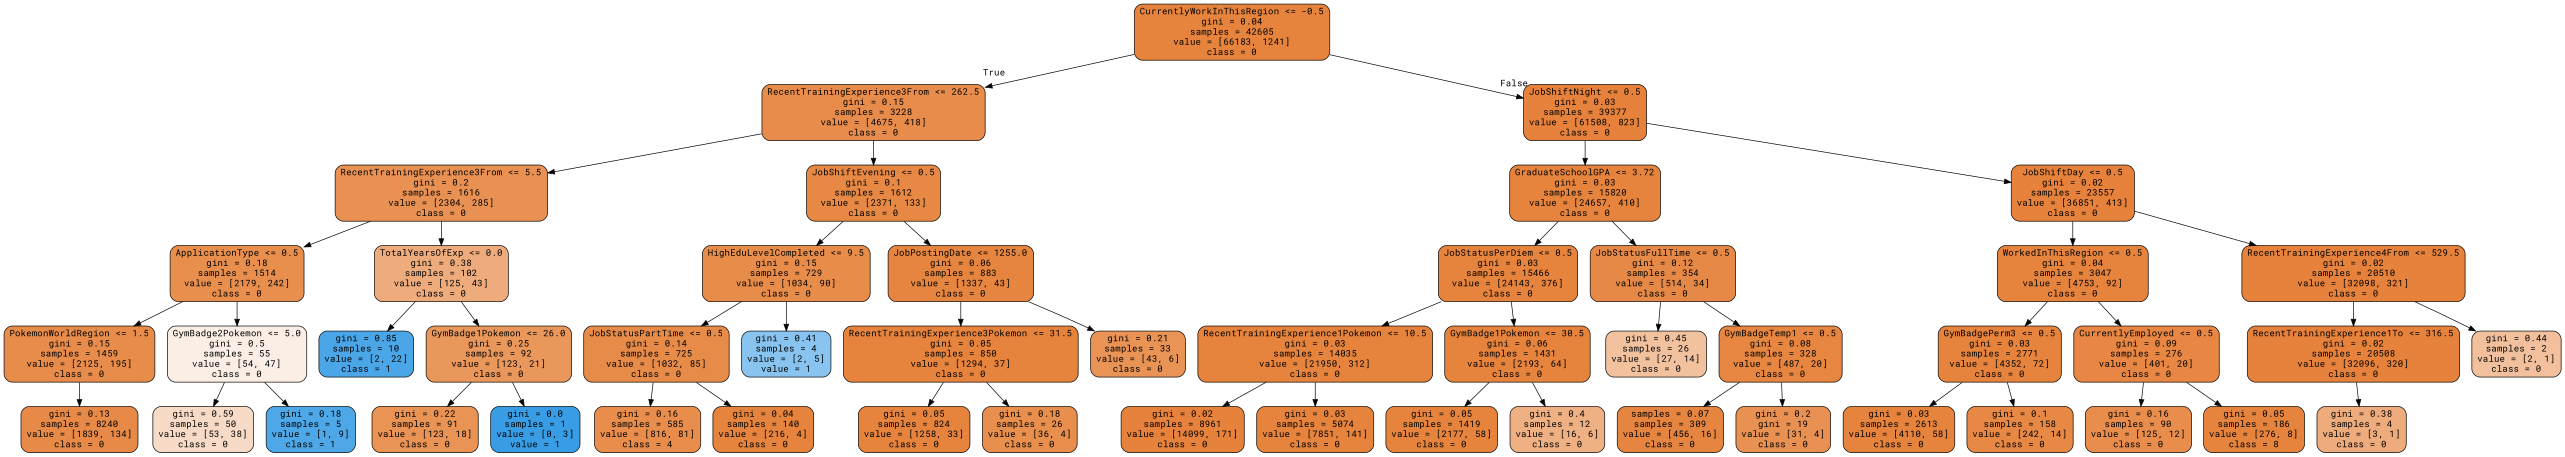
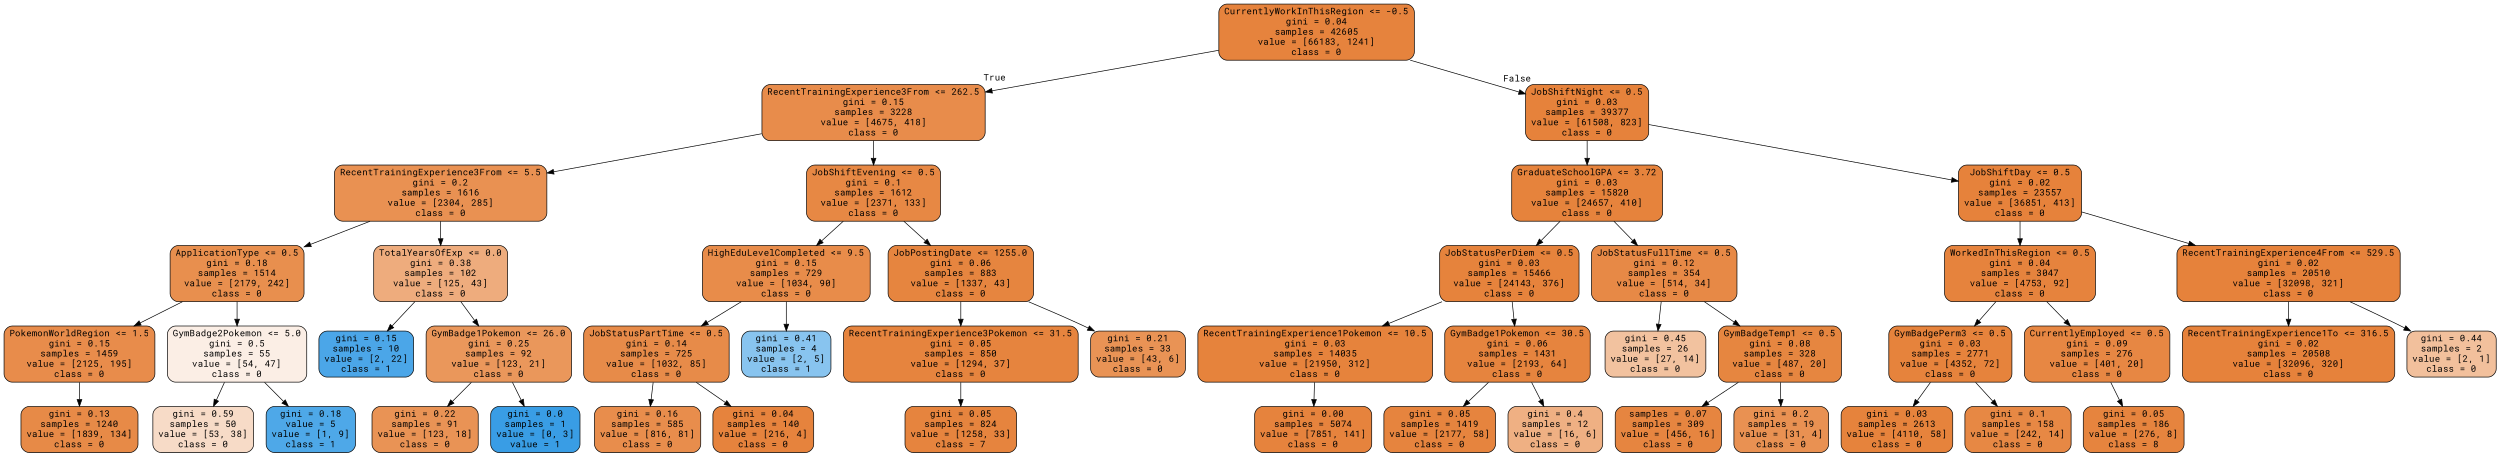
(366, 354) -> (366, 354)
(786, 354) -> (786, 354)
(79, 430) -> (79, 430)
(311, 430) -> (311, 430)
(648, 430) -> (648, 430)
(914, 430) -> (961, 430)
(1030, 430) -> none
(1183, 430) -> none
(1315, 430) -> (1313, 430)
(1783, 430) -> (1781, 430)
(2138, 430) -> none
(2362, 430) -> none
